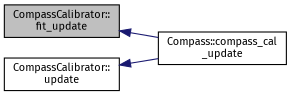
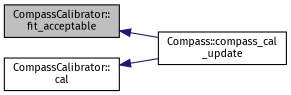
(62, 21) -> (62, 21)
(62, 74) -> (62, 74)
